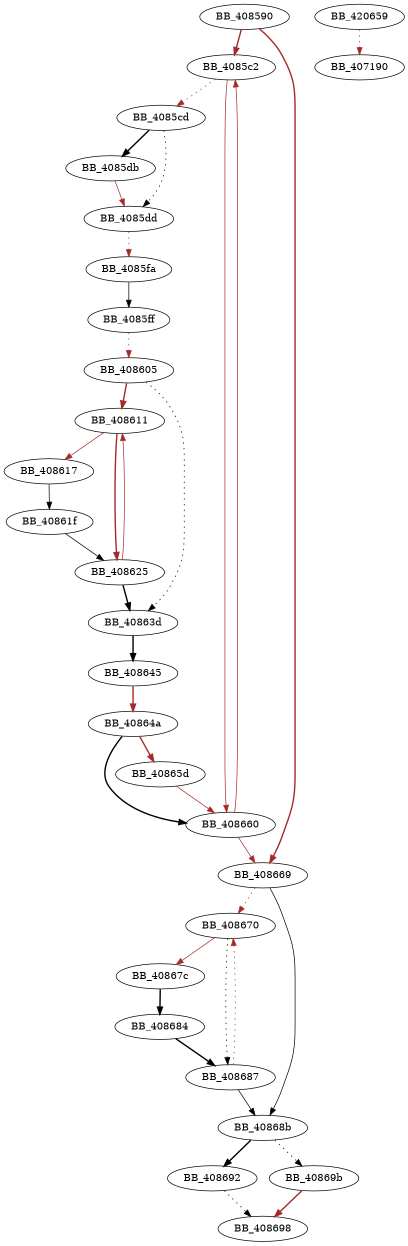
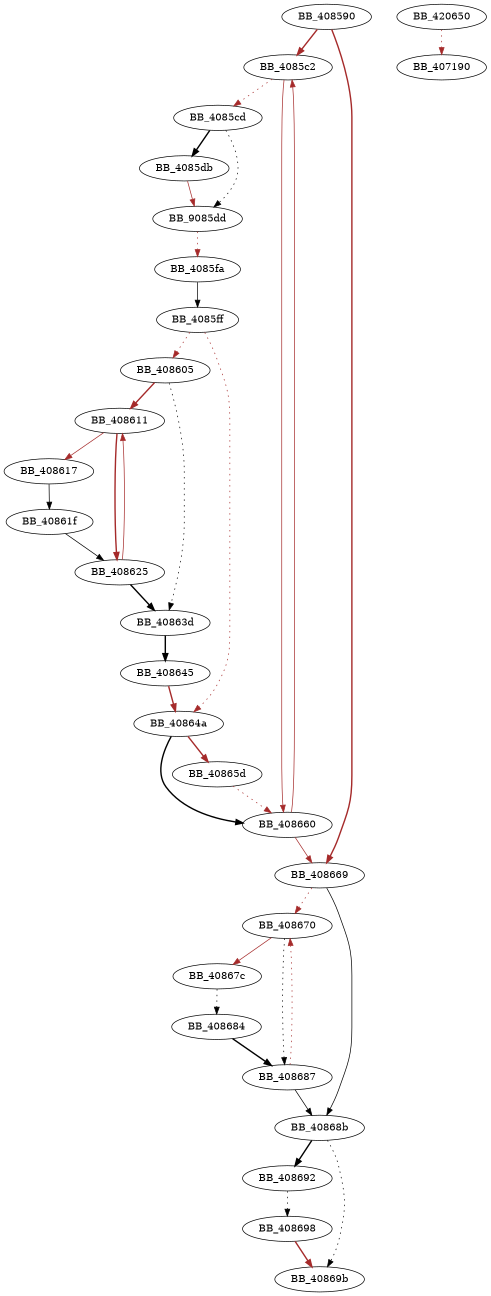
(360, 17) -> (442, 17)
(129, 219) -> (198, 219)
none -> (230, 522)
(192, 797) -> (249, 797)
(160, 998) -> (217, 998)
(291, 1201) -> (302, 1251)
